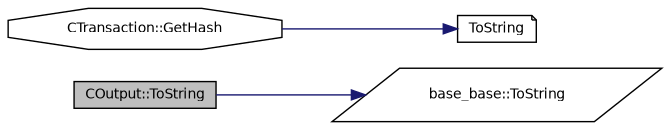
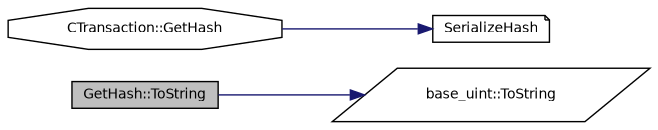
(497, 29) -> (491, 29)
(145, 95) -> (145, 95)
(497, 95) -> (491, 95)
